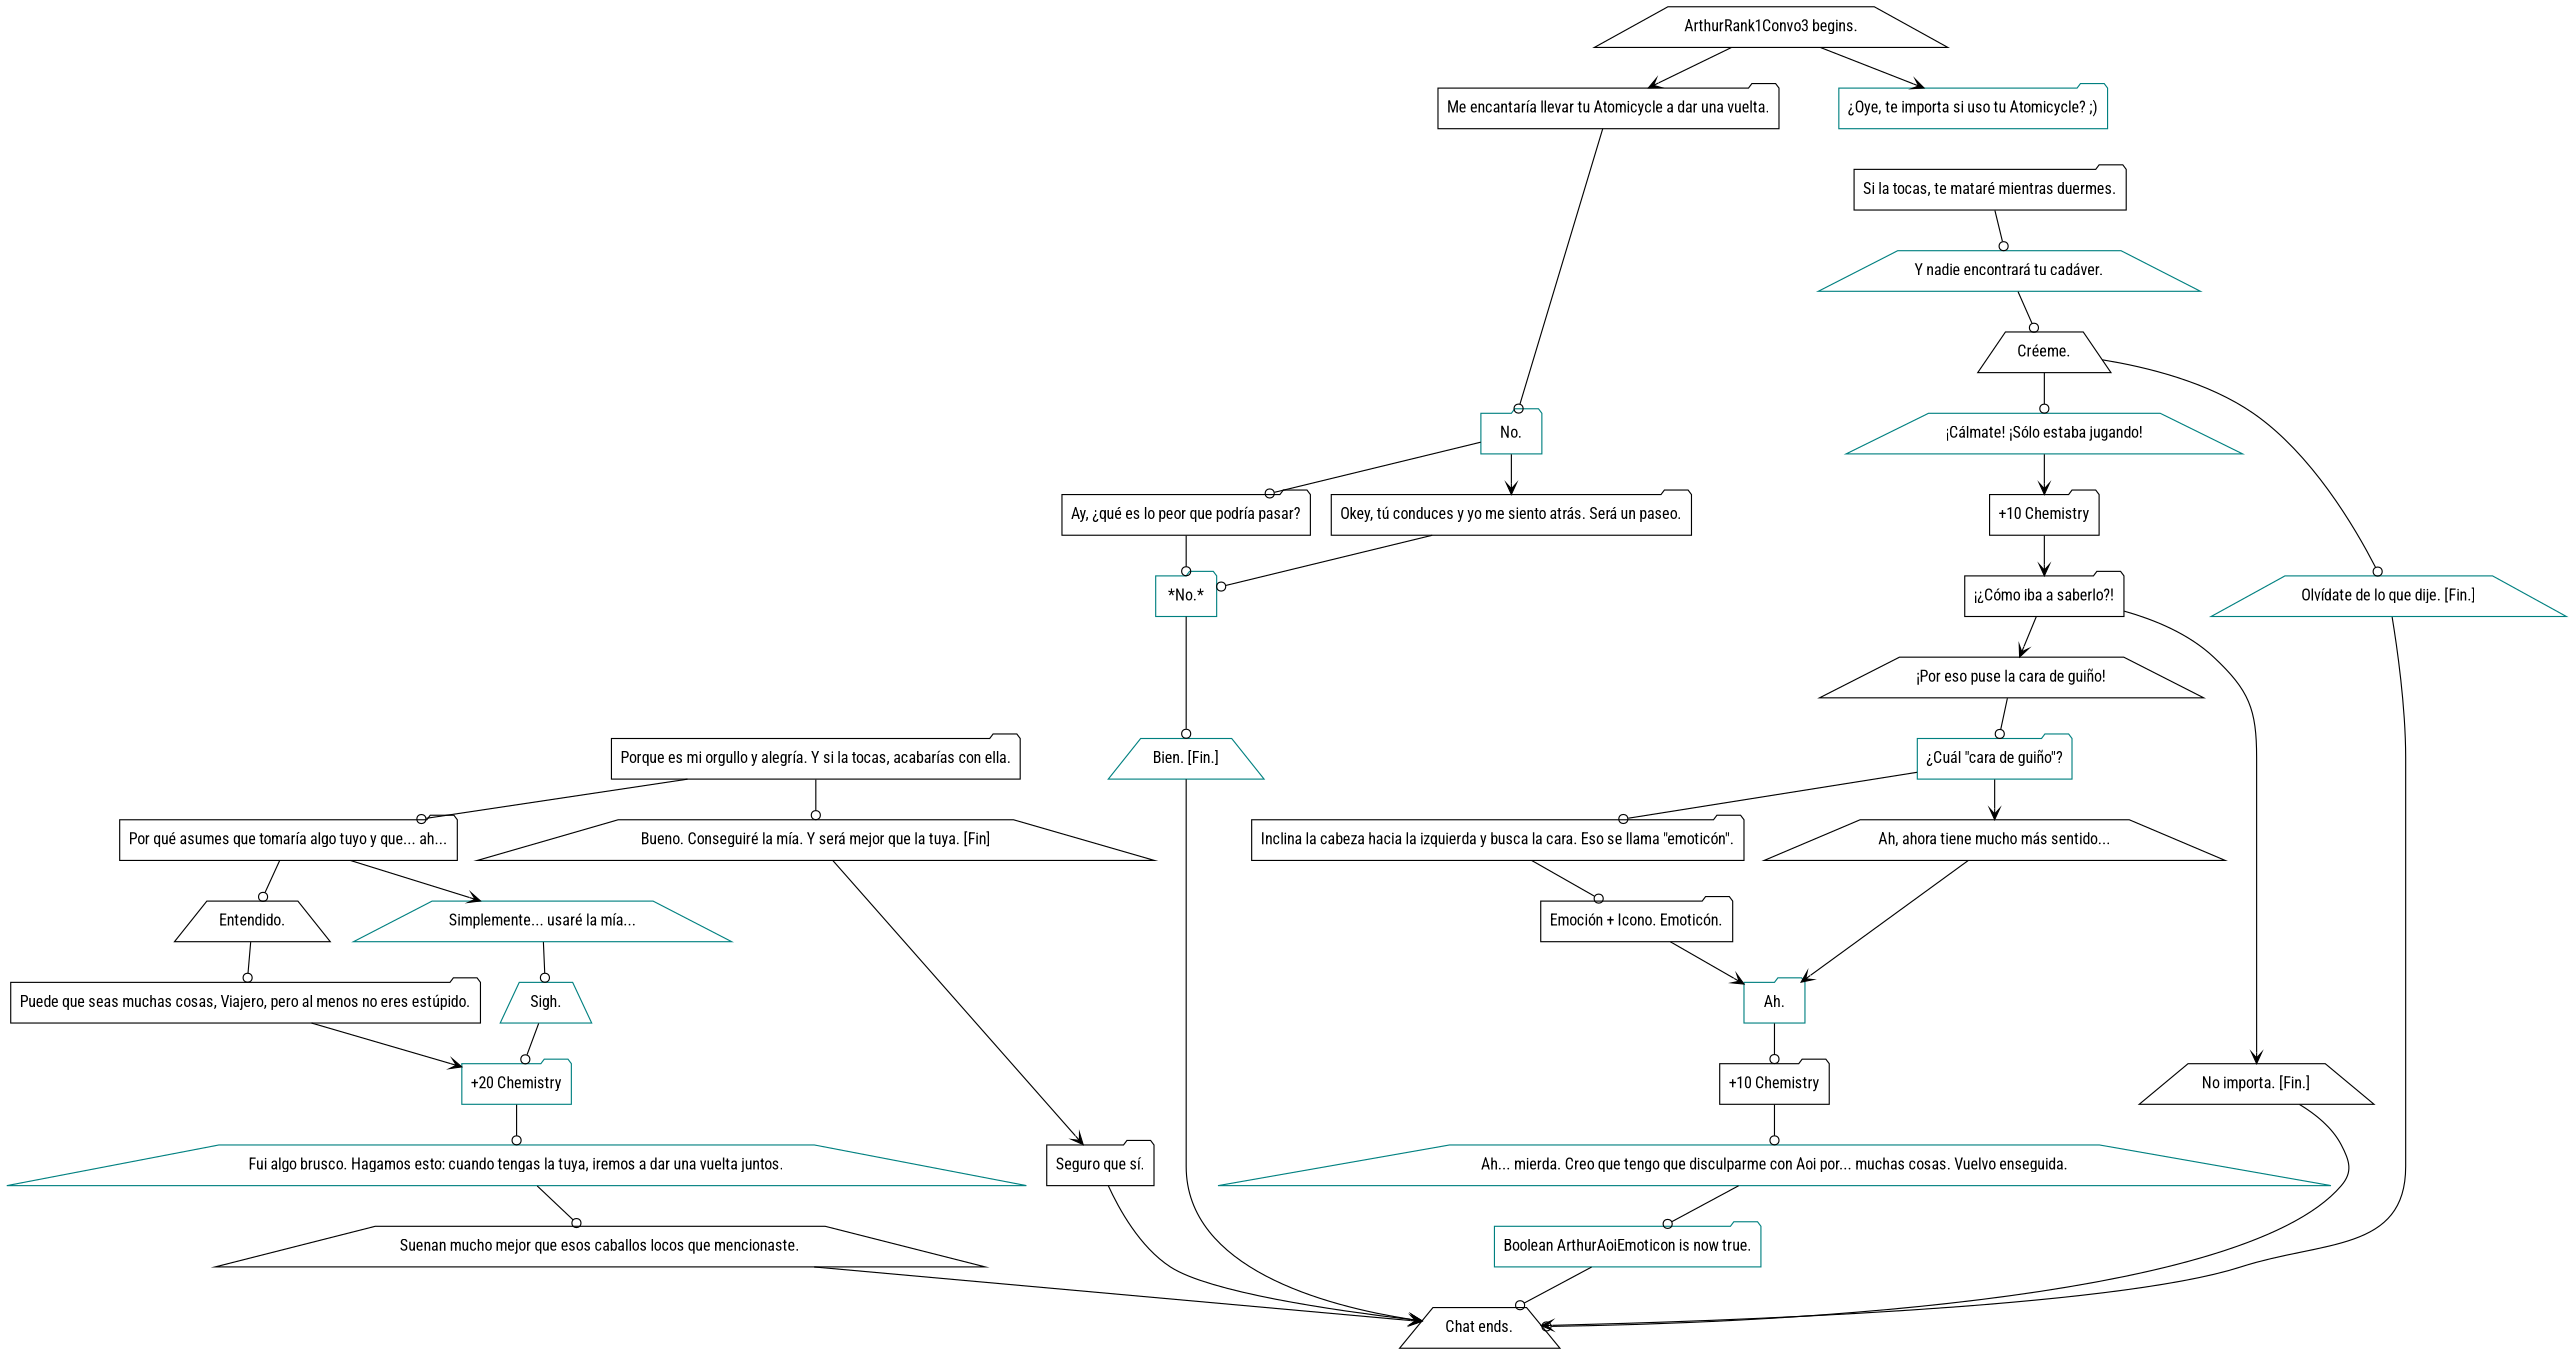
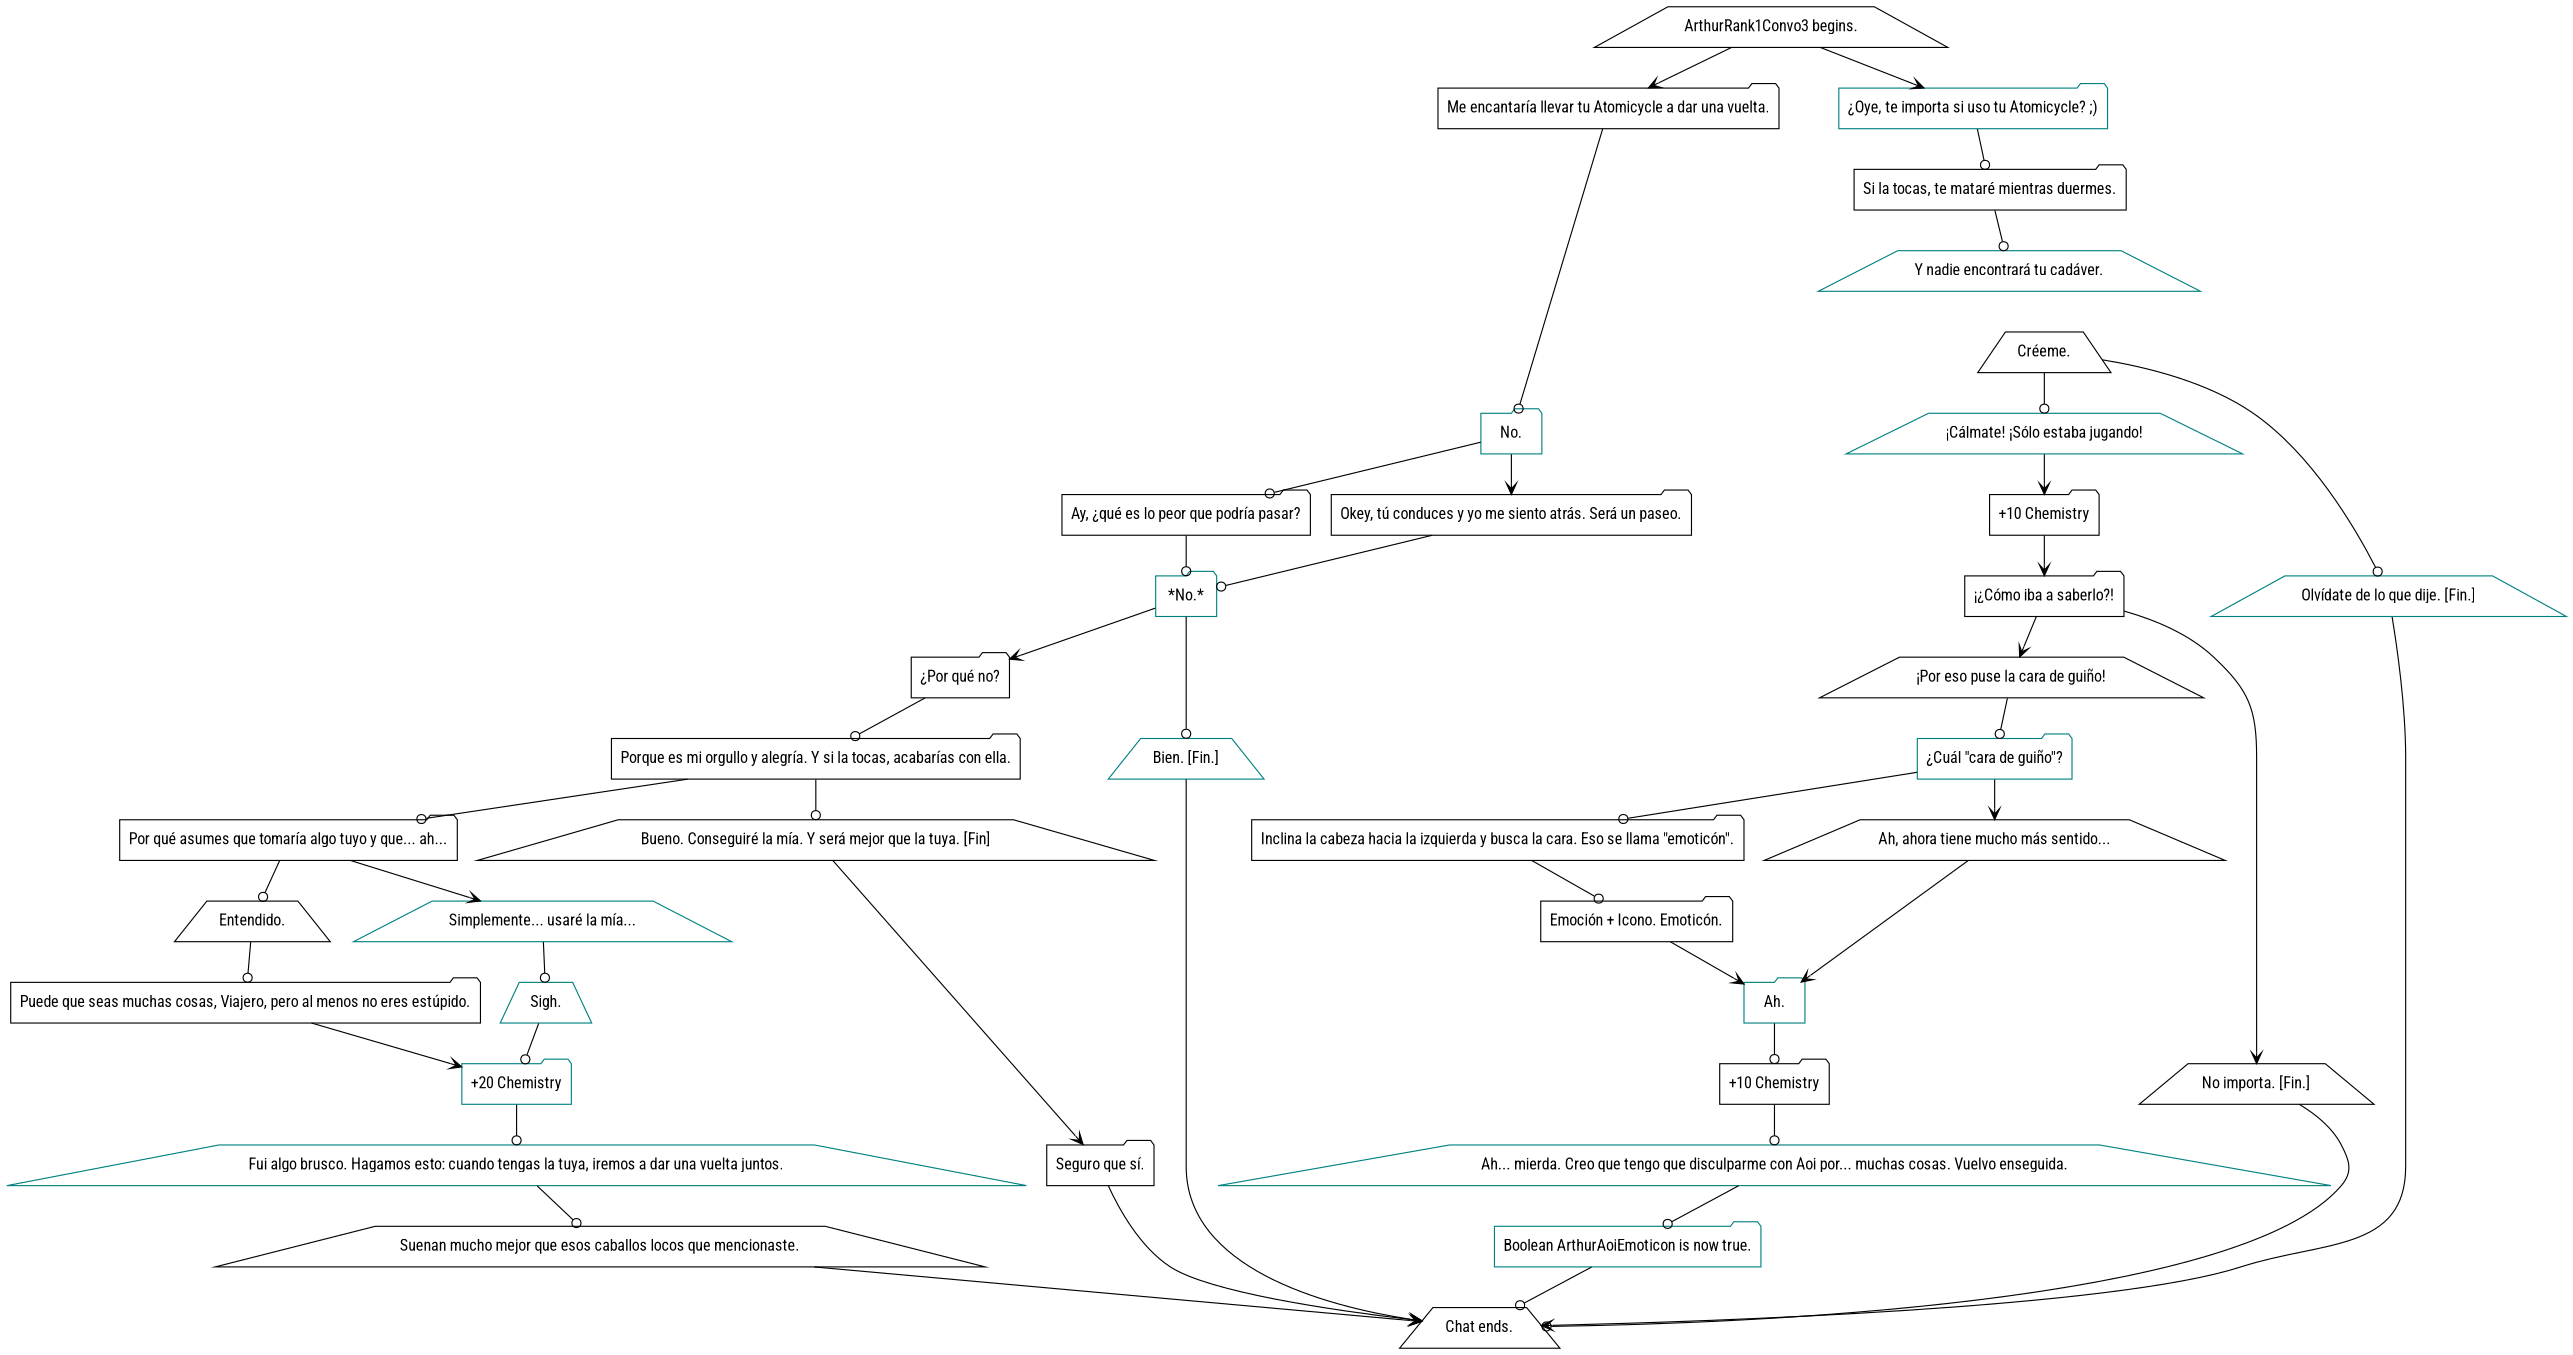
none -> (1981, 145)
(2025, 308) -> none
none -> (960, 678)
